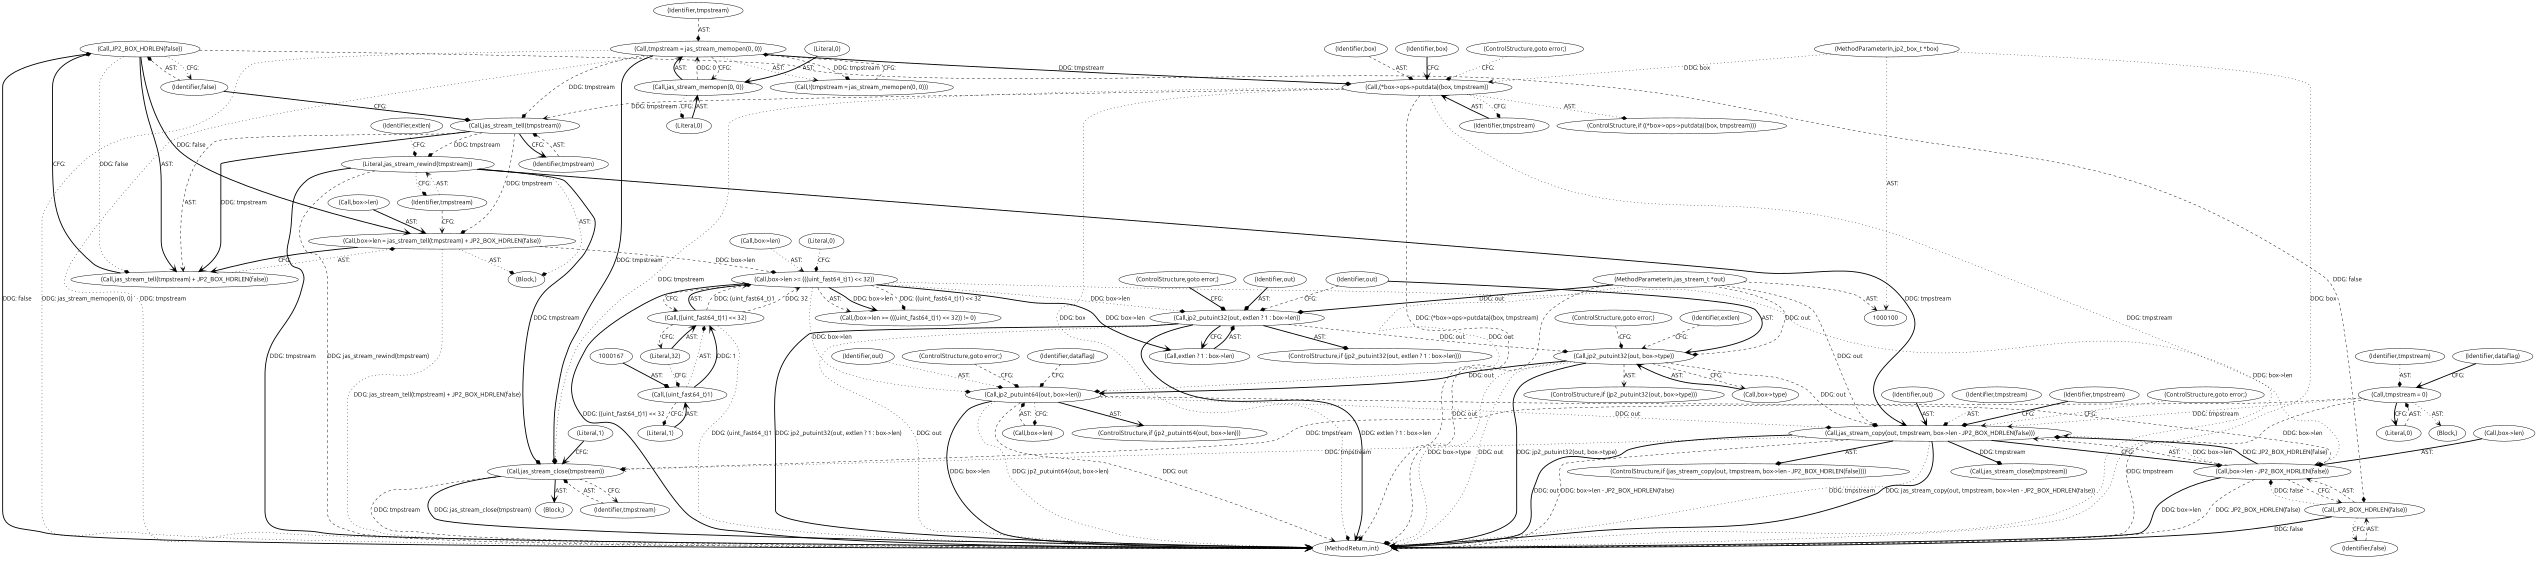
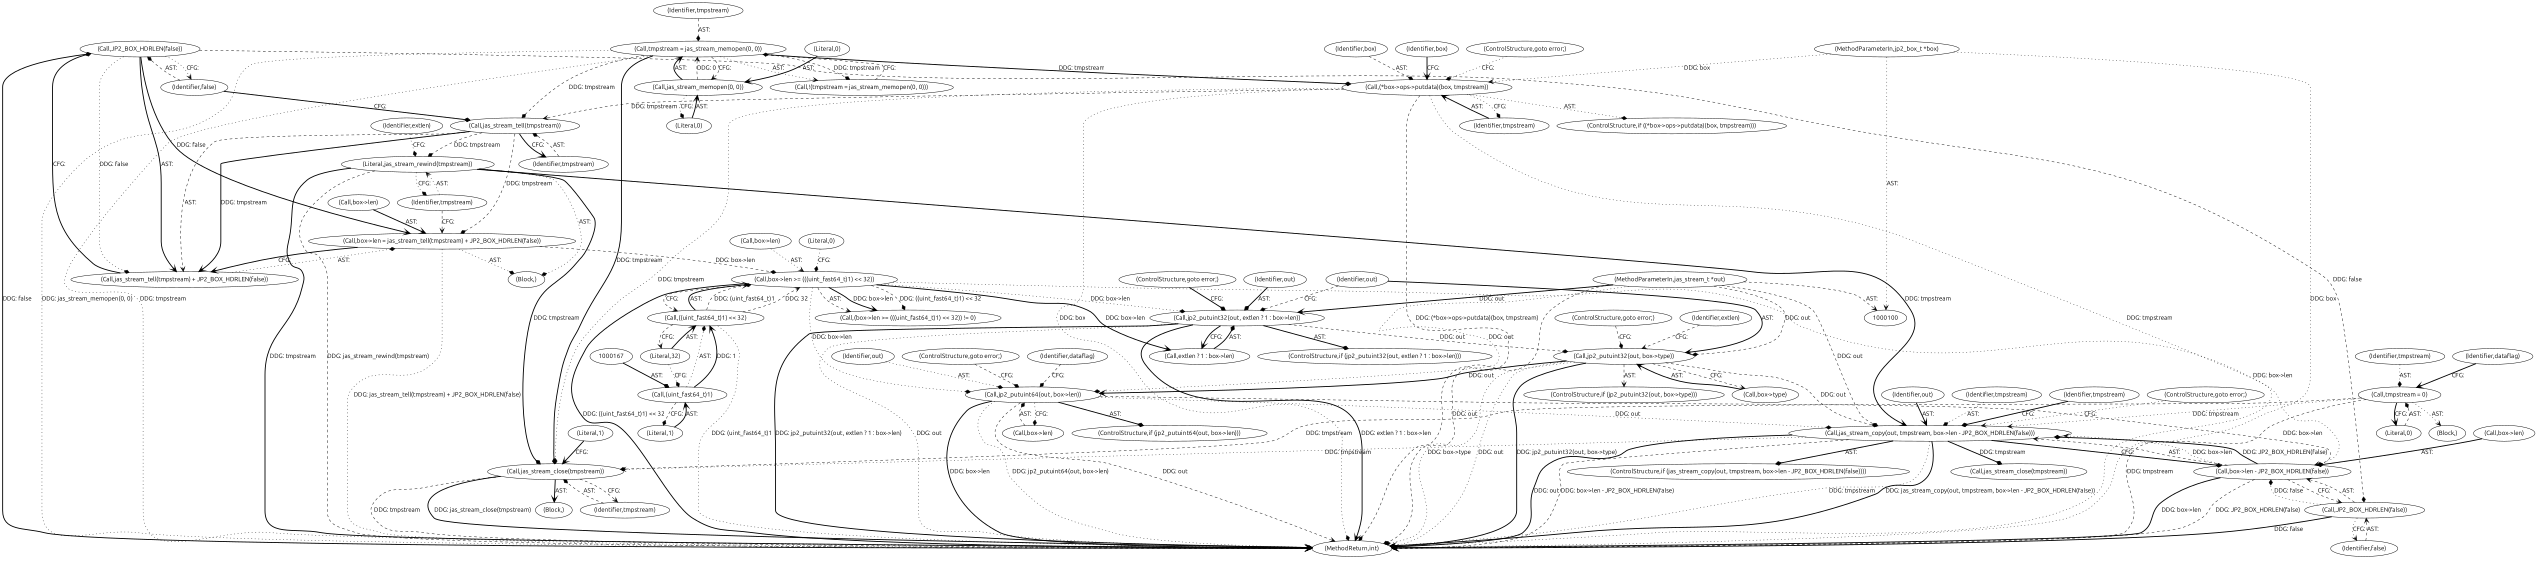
(1458, 298) -> (1458, 298)
(1098, 413) -> (1098, 413)
